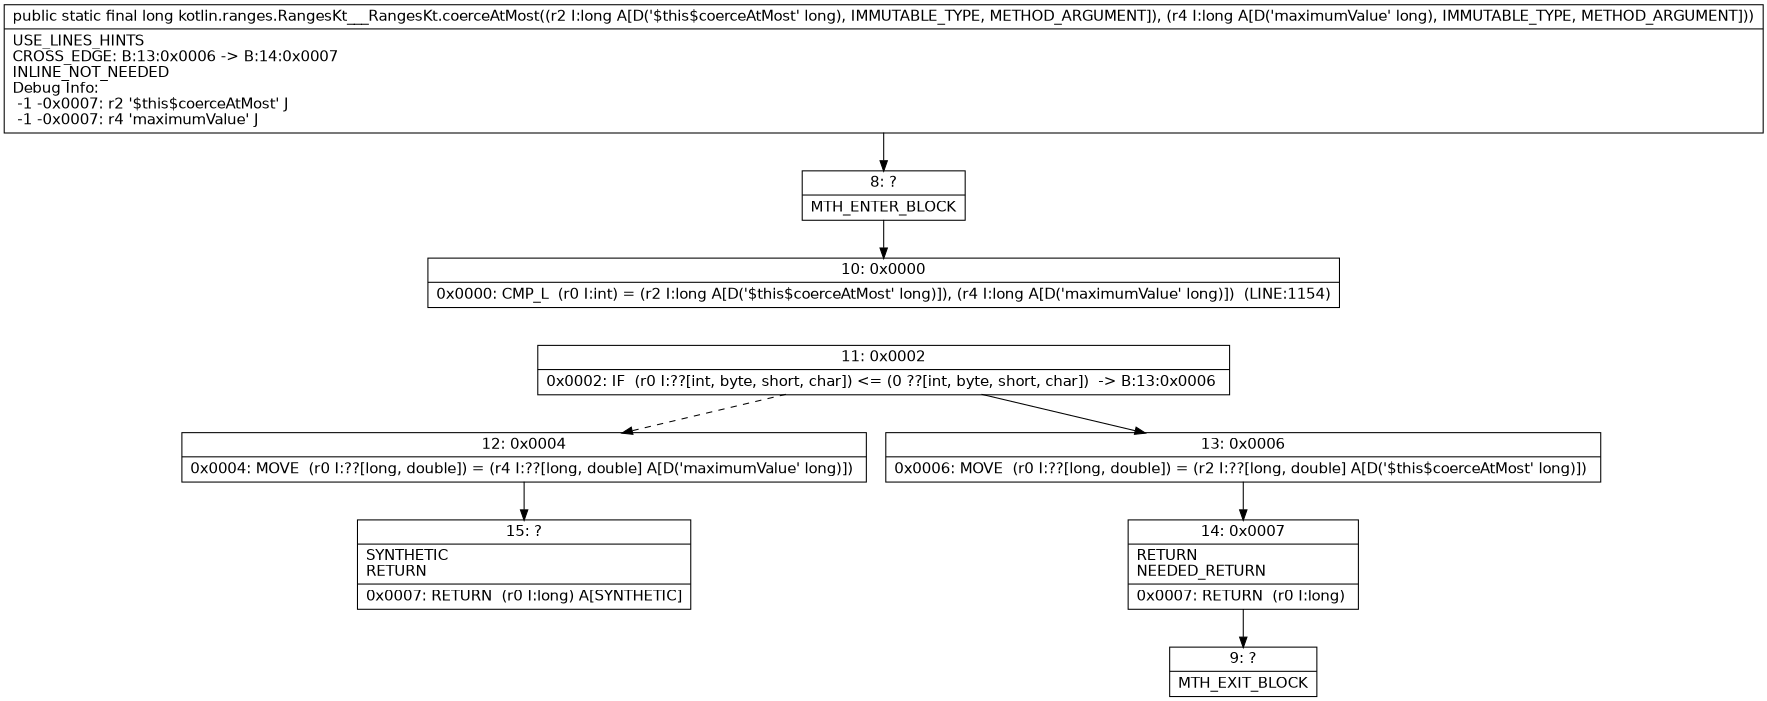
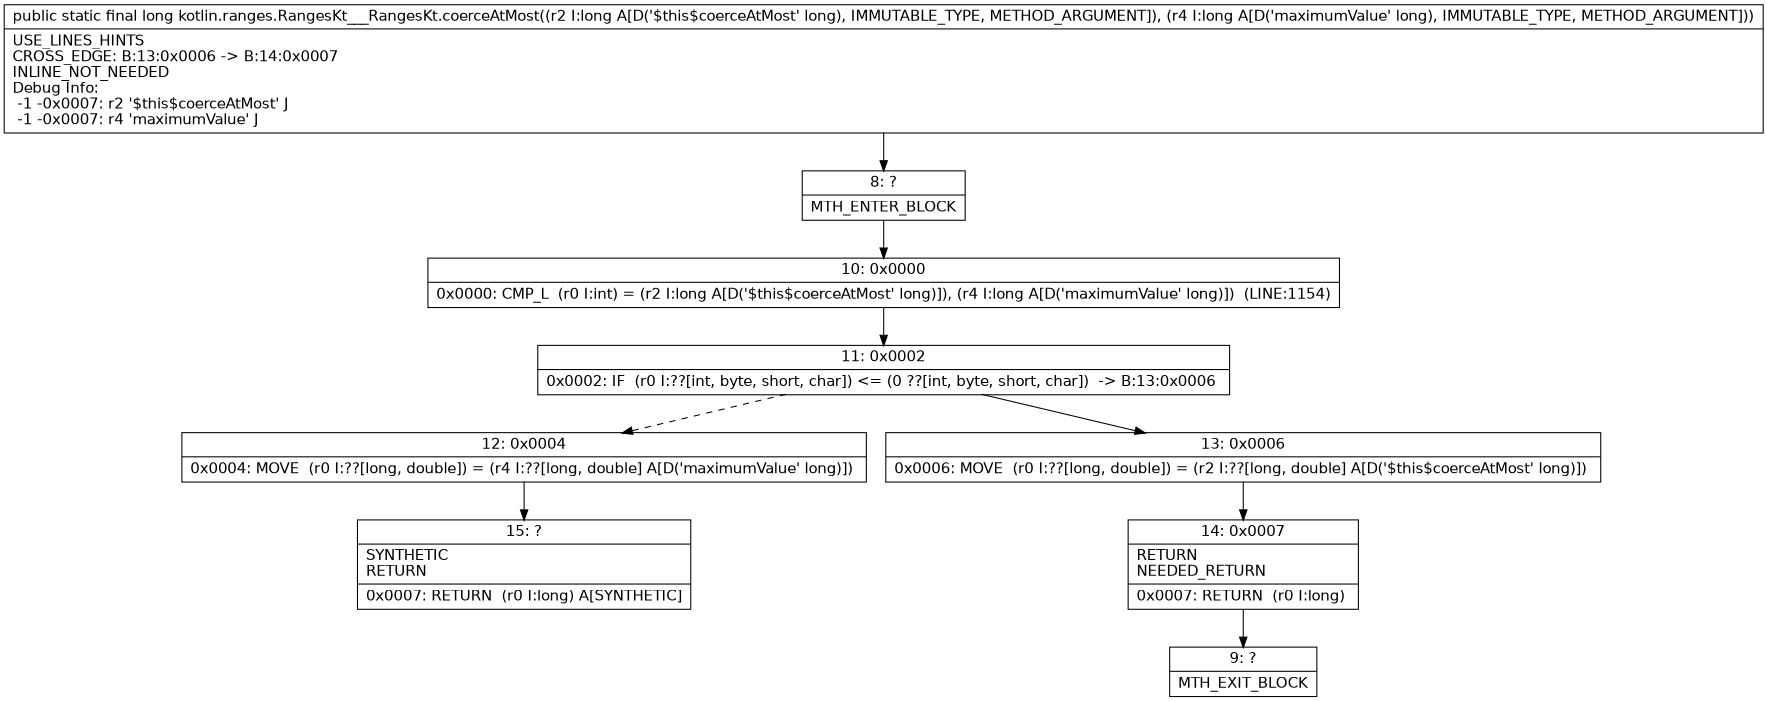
none -> (884, 321)
